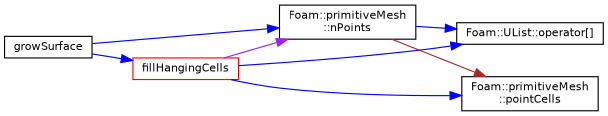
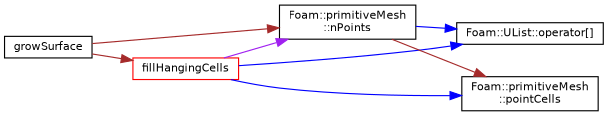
(180, 36) -> (180, 36)
(107, 56) -> (107, 56)
